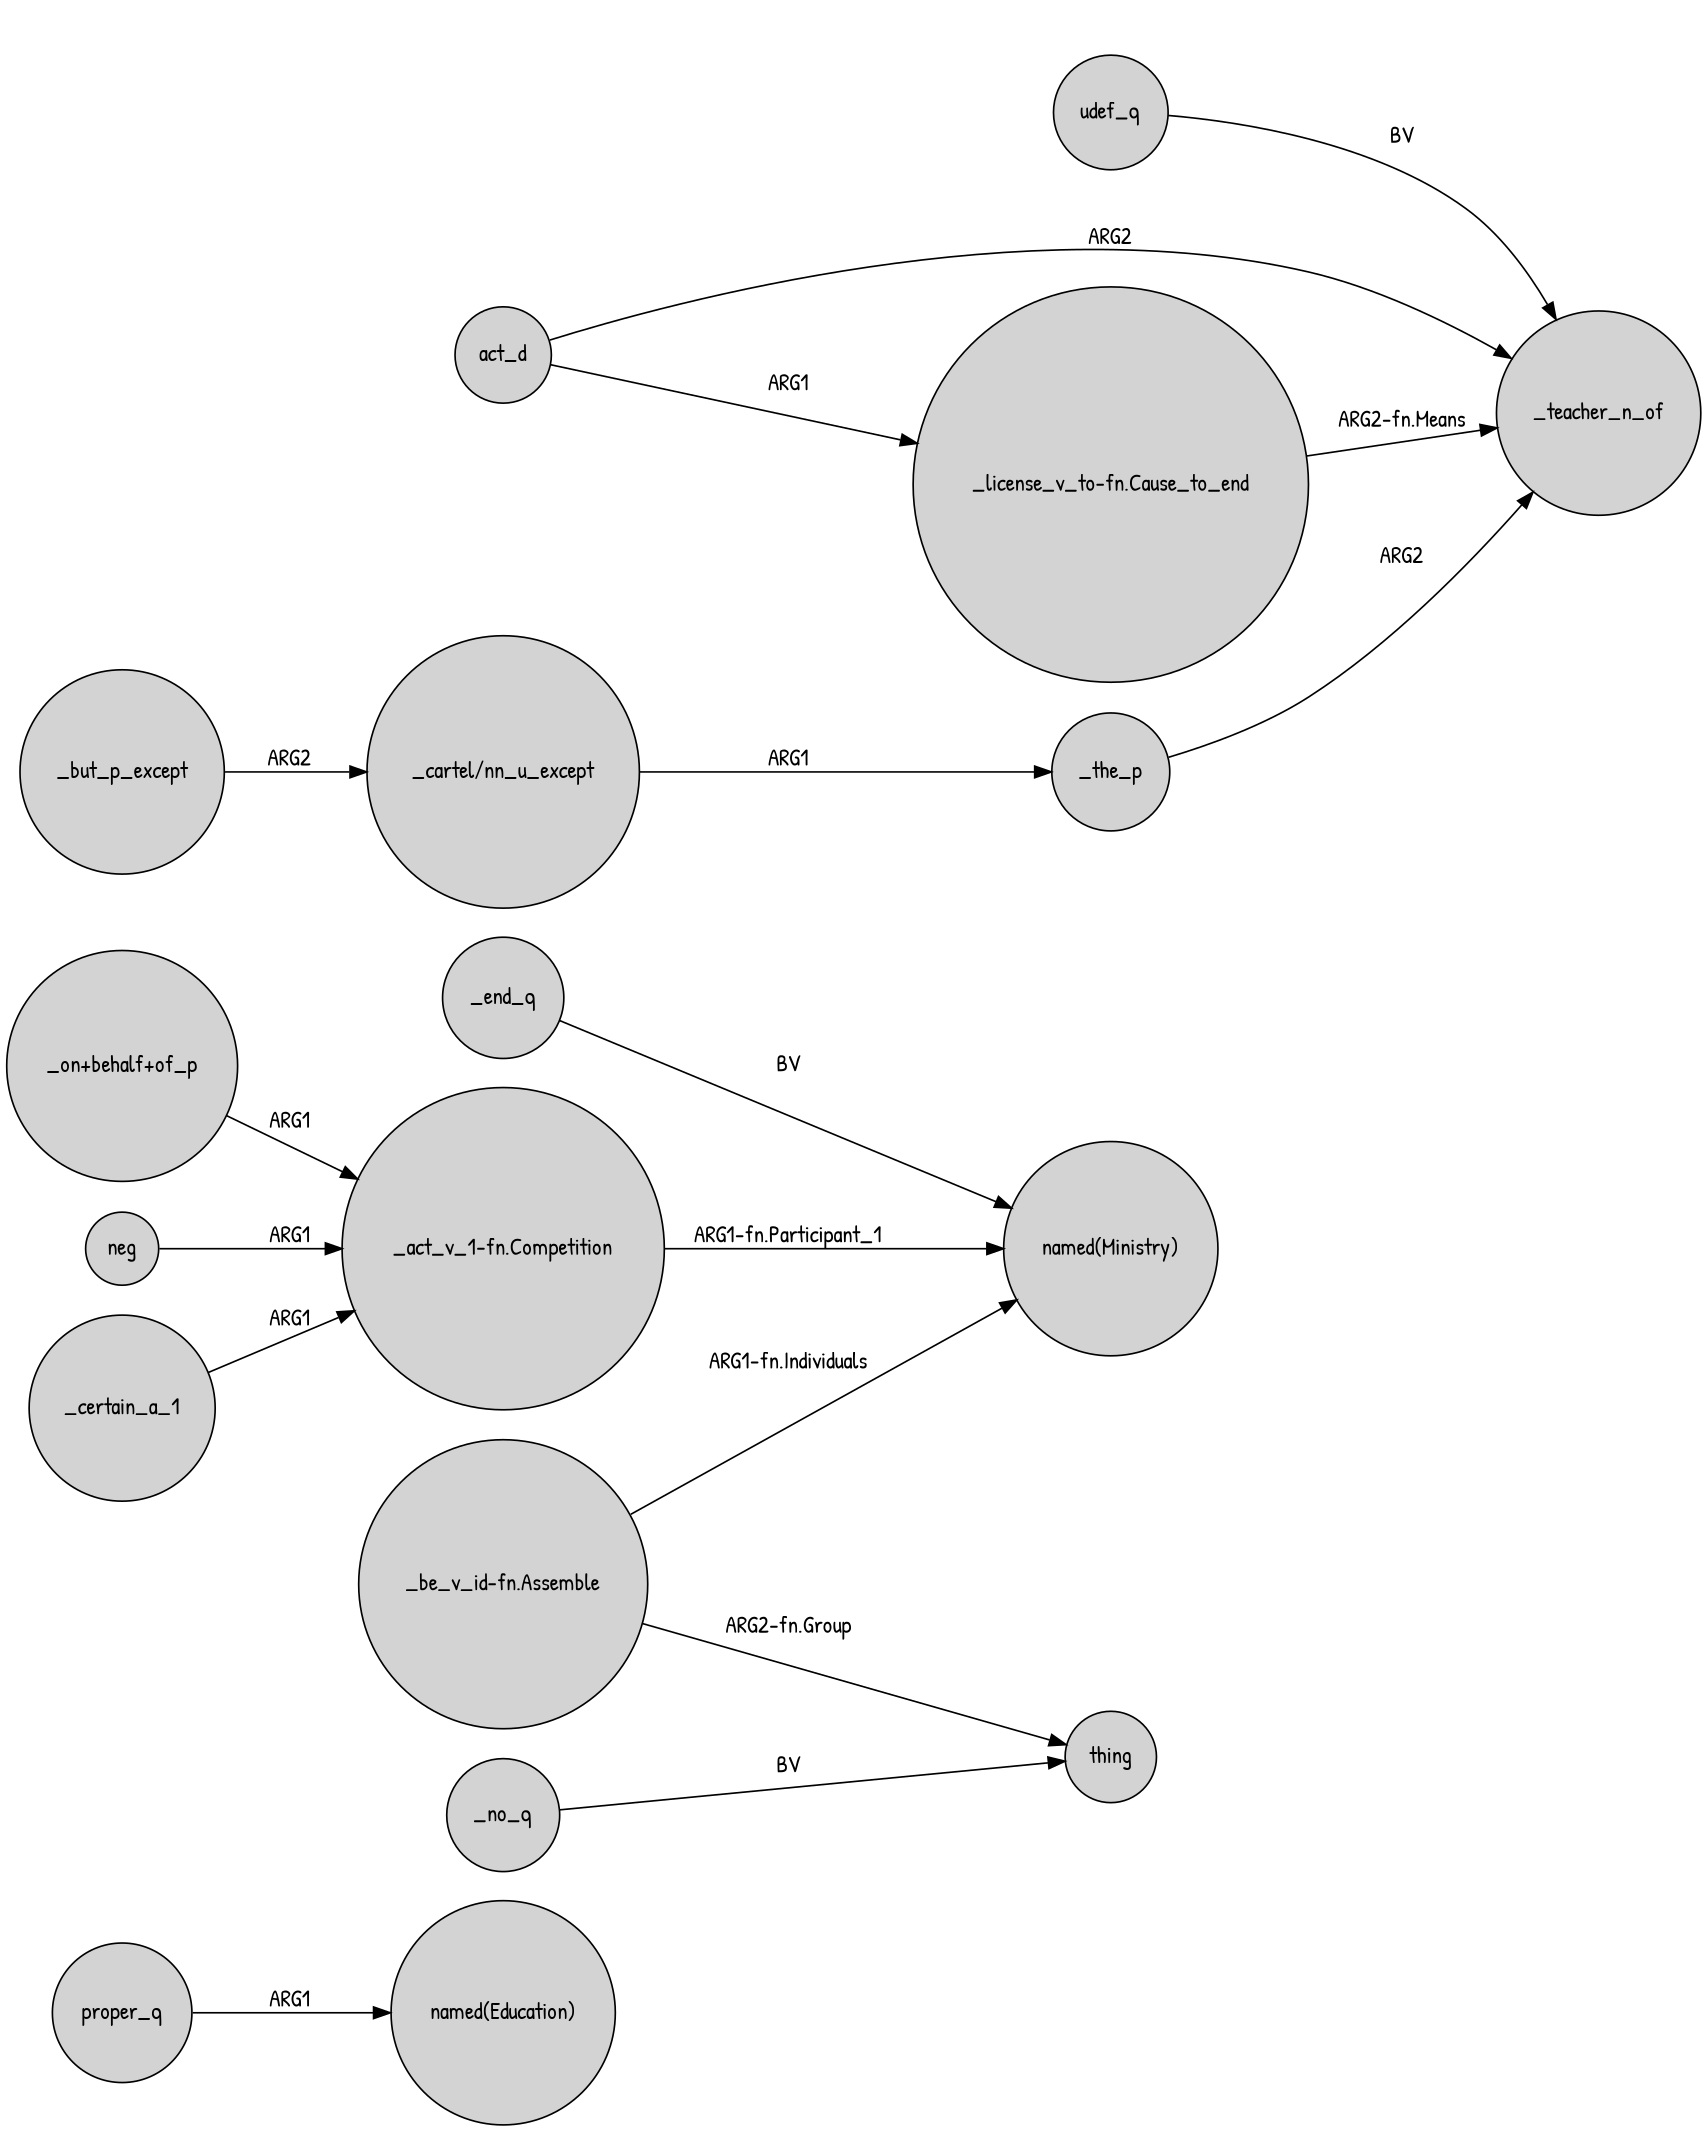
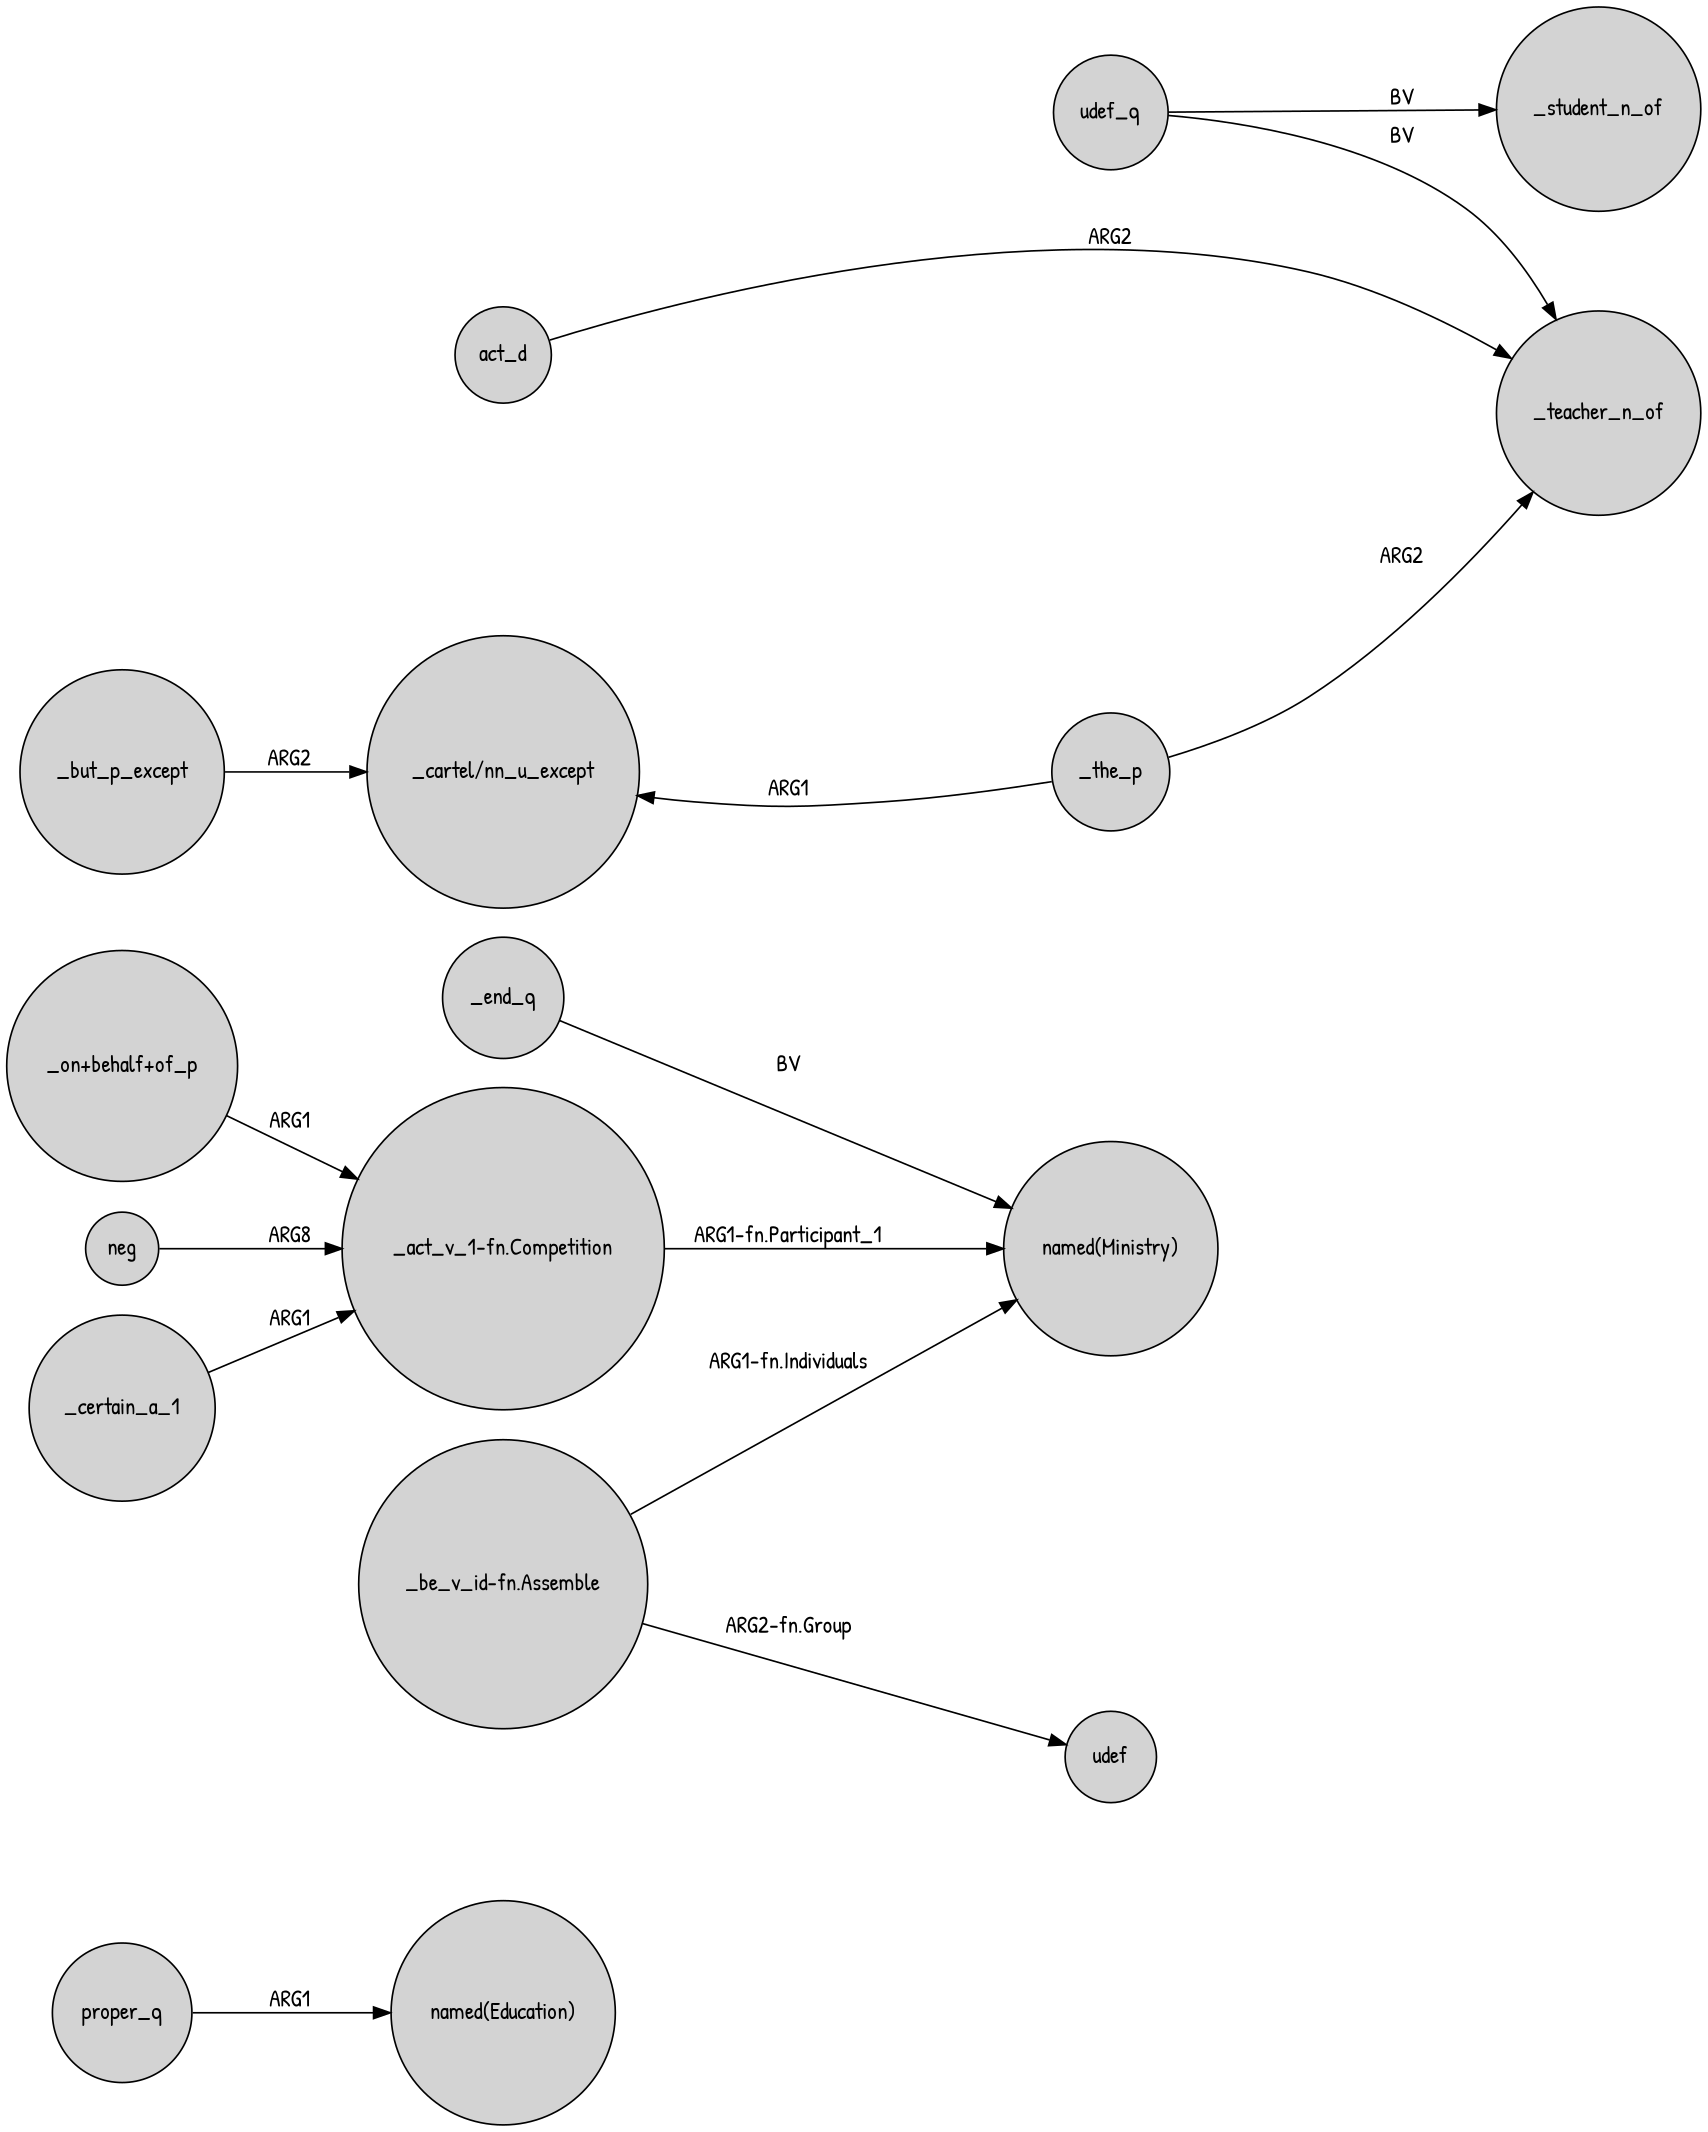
none -> (1599, 109)
(1111, 485) -> none
(837, 772) -> (853, 804)
(290, 1236) -> (290, 1236)
(1111, 1757) -> (1111, 1757)
(503, 1815) -> none
